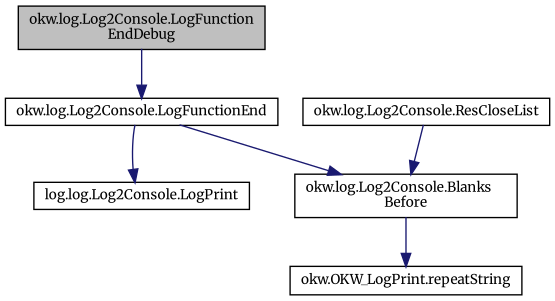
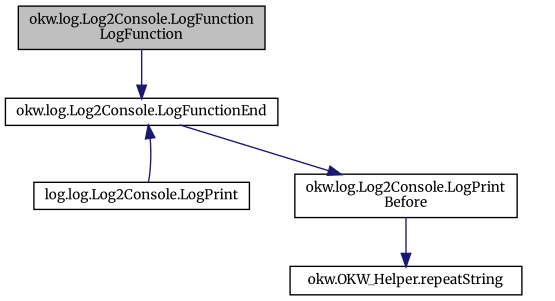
(142, 28) -> (142, 28)
(426, 112) -> none
(133, 147) -> (151, 161)
(406, 196) -> (406, 196)
(406, 281) -> (406, 281)
